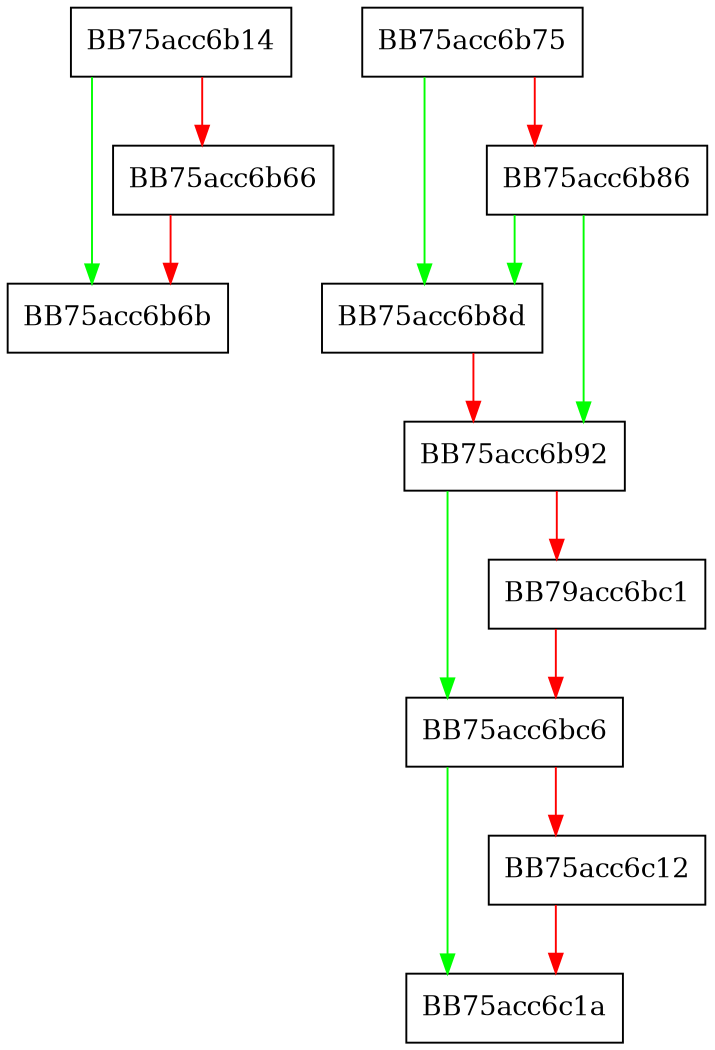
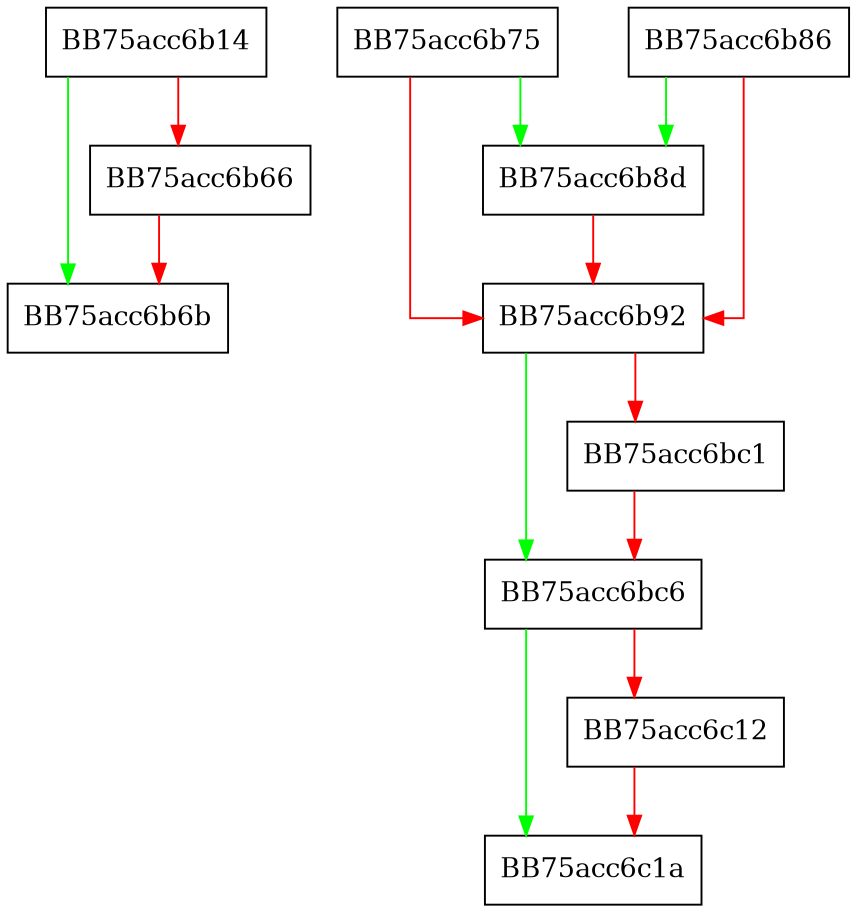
(535, 101) -> (410, 224)
(584, 309) -> (744, 208)
(597, 594) -> (676, 456)
